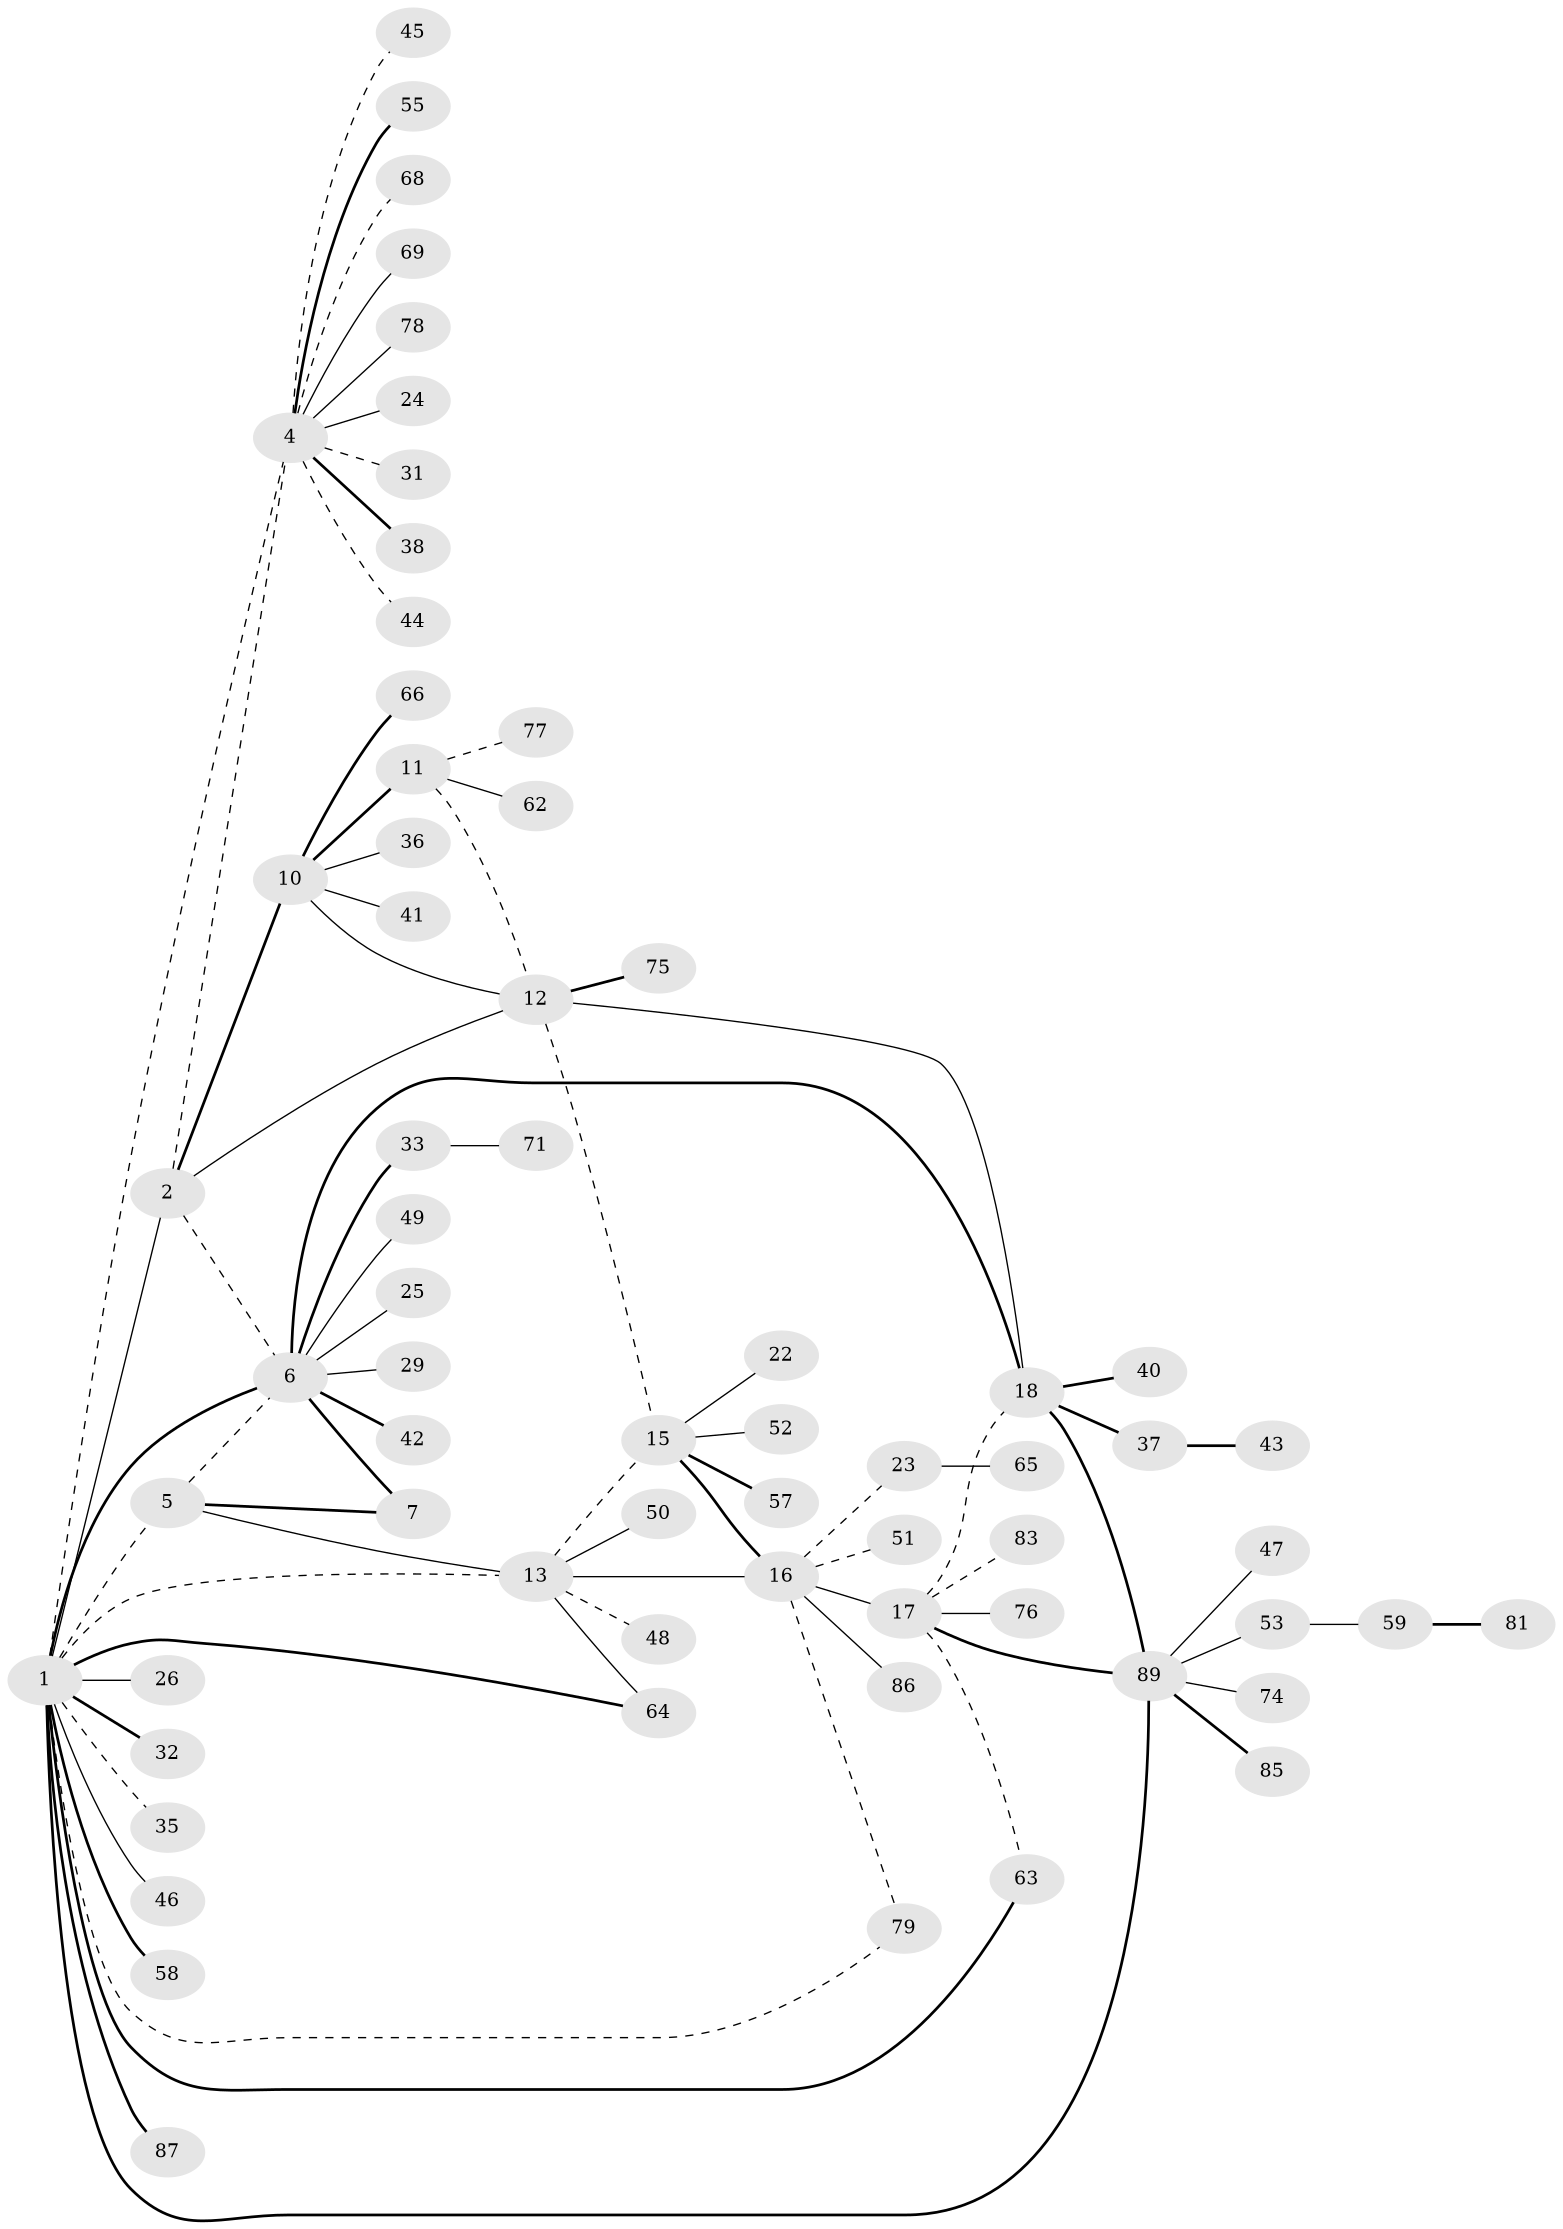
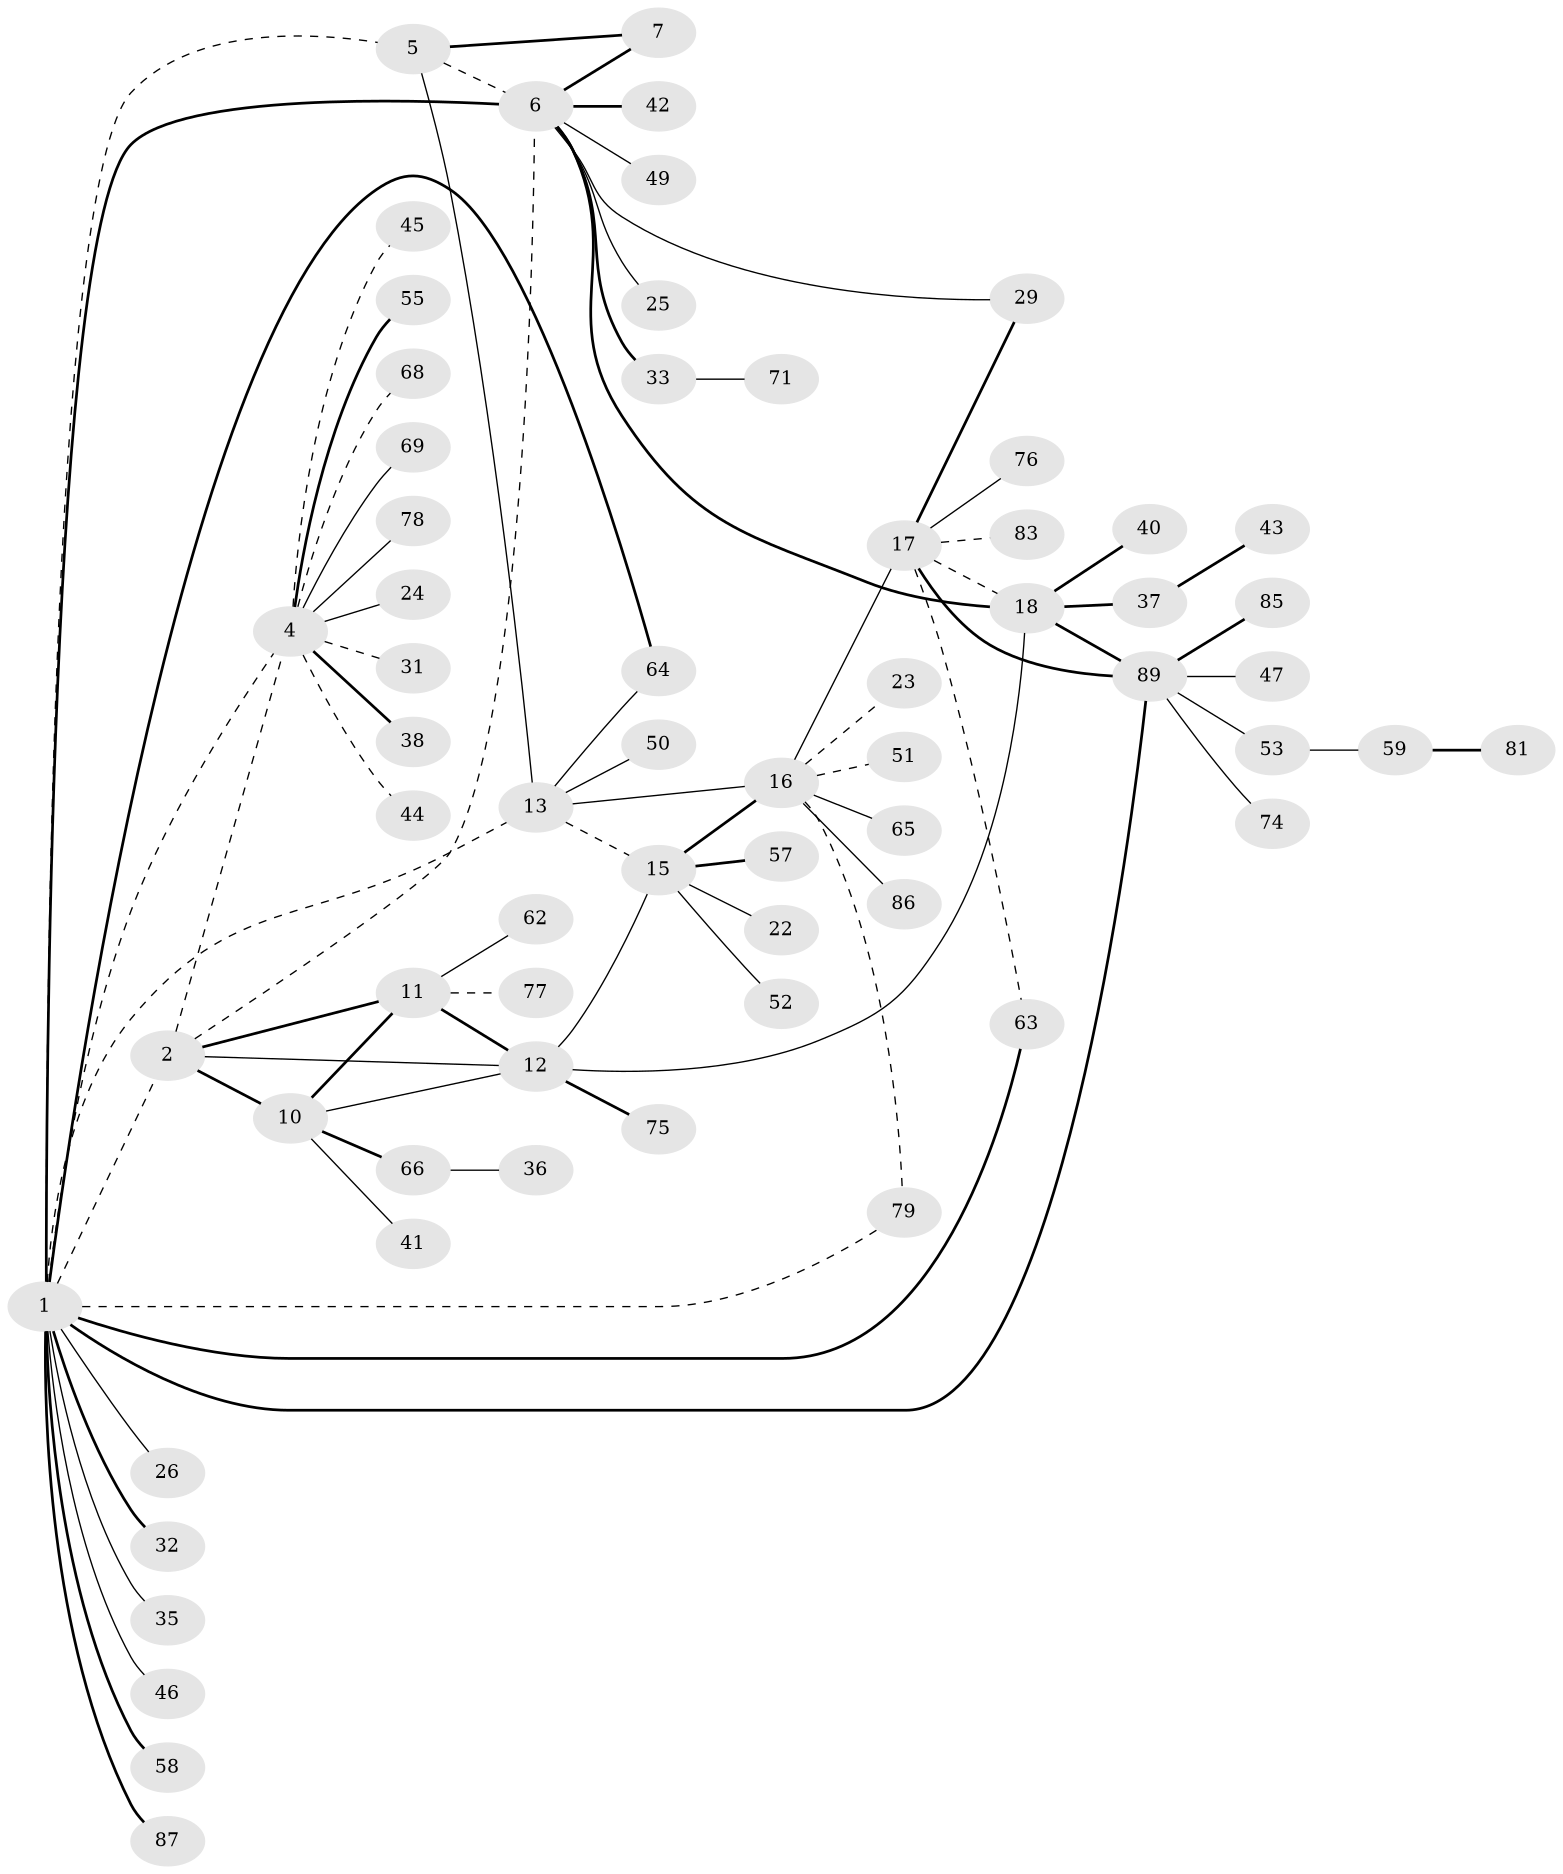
none -> (966, 422)
(352, 861) -> (475, 1170)
(489, 878) -> (475, 1030)
none -> (291, 1024)
(603, 1219) -> (608, 974)
(106, 1437) -> (106, 1181)
(965, 1466) -> (843, 807)
(659, 1639) -> none
(103, 1756) -> (83, 1472)
